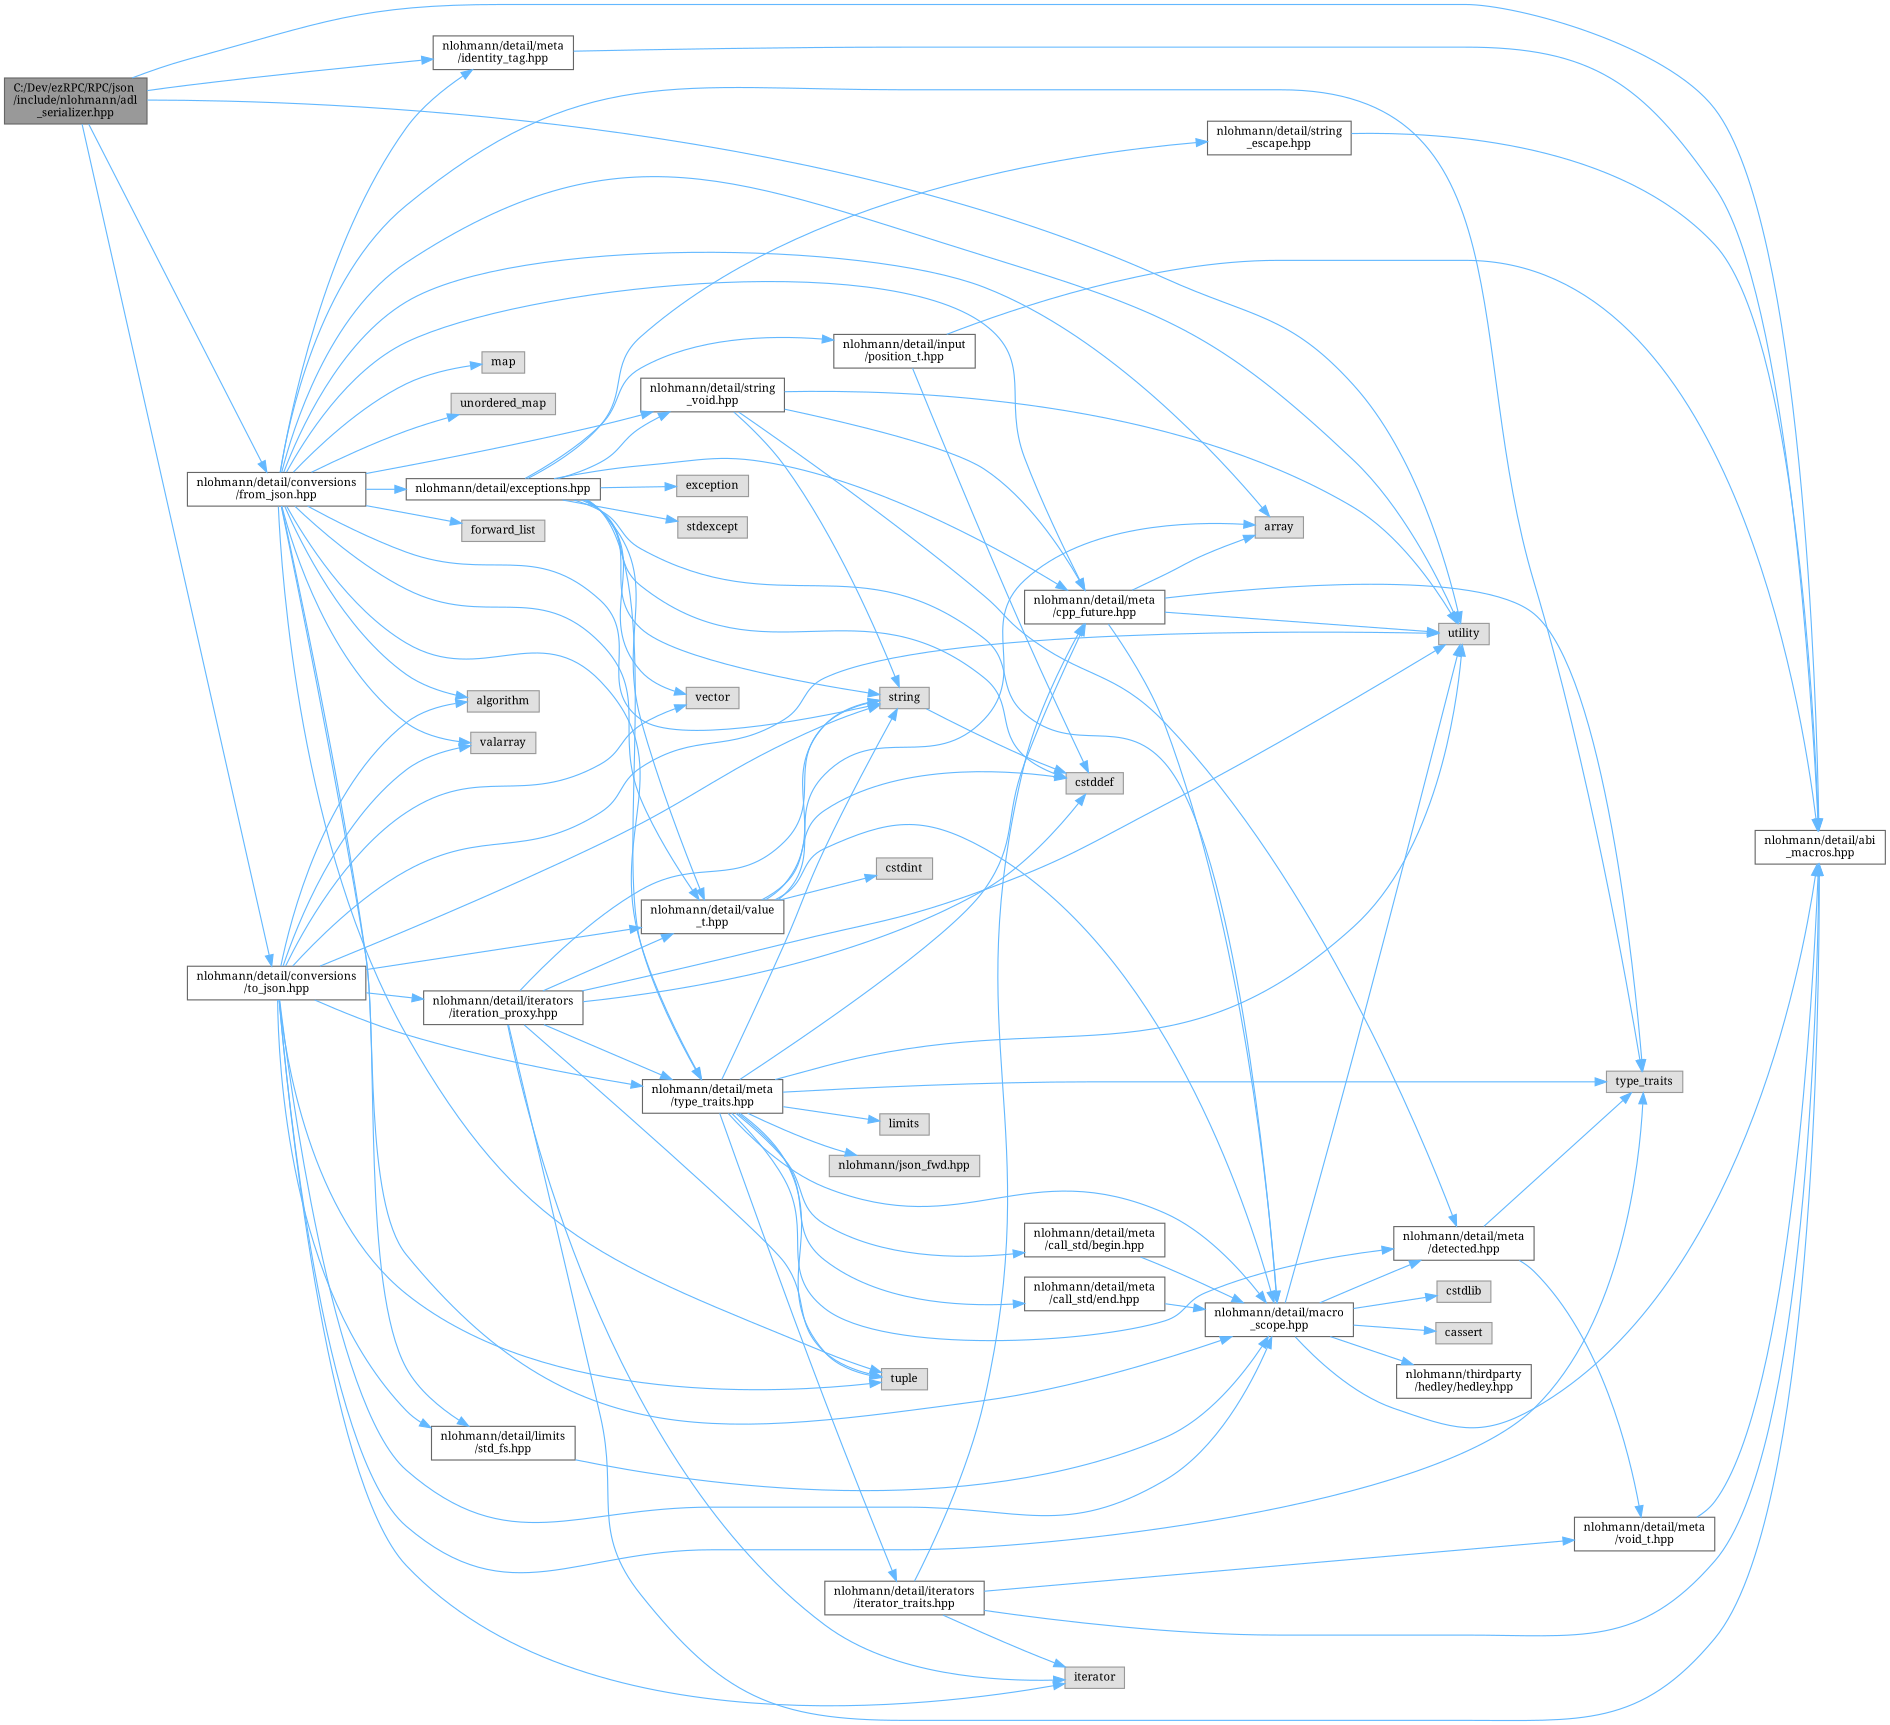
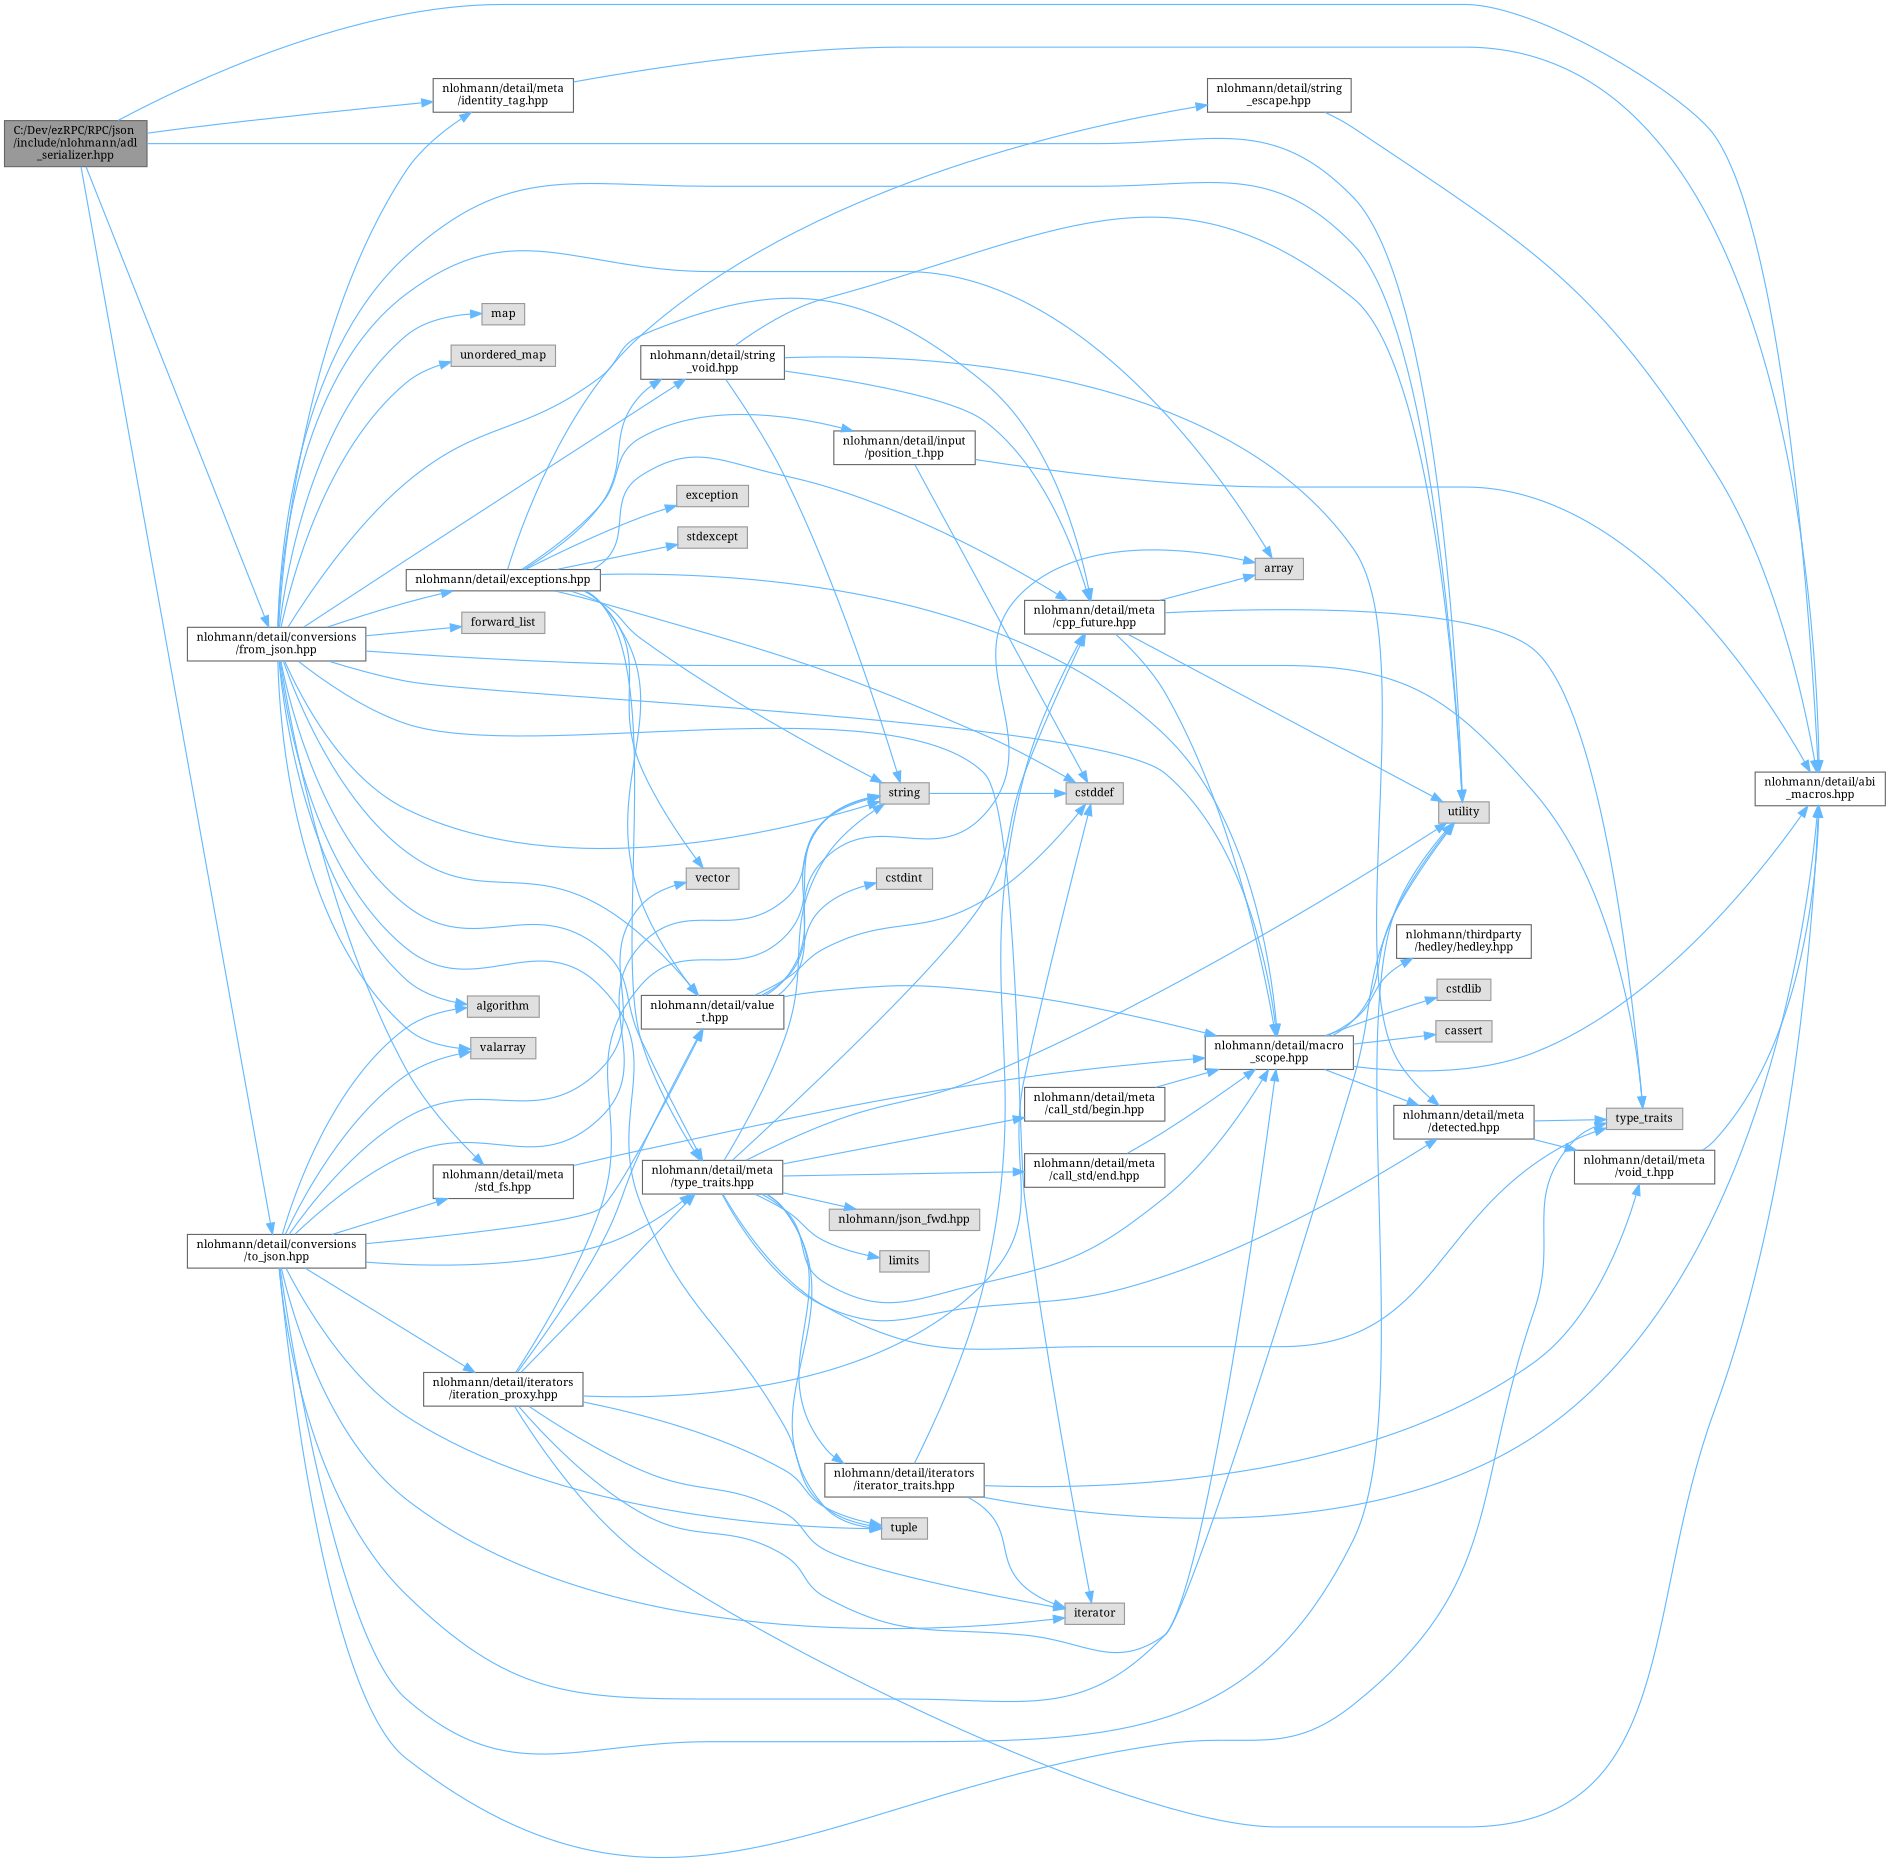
none -> (1000, 828)
(503, 1443) -> (503, 1182)
